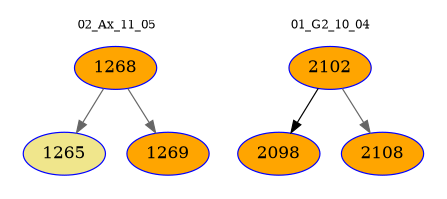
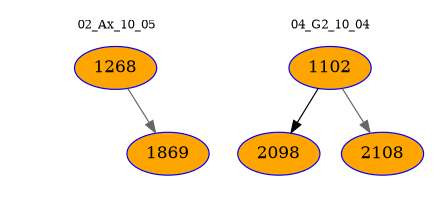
(117, 26) -> (117, 26)
(331, 26) -> (331, 26)
(330, 68) -> (330, 68)
(64, 154) -> none
(168, 154) -> (168, 154)
